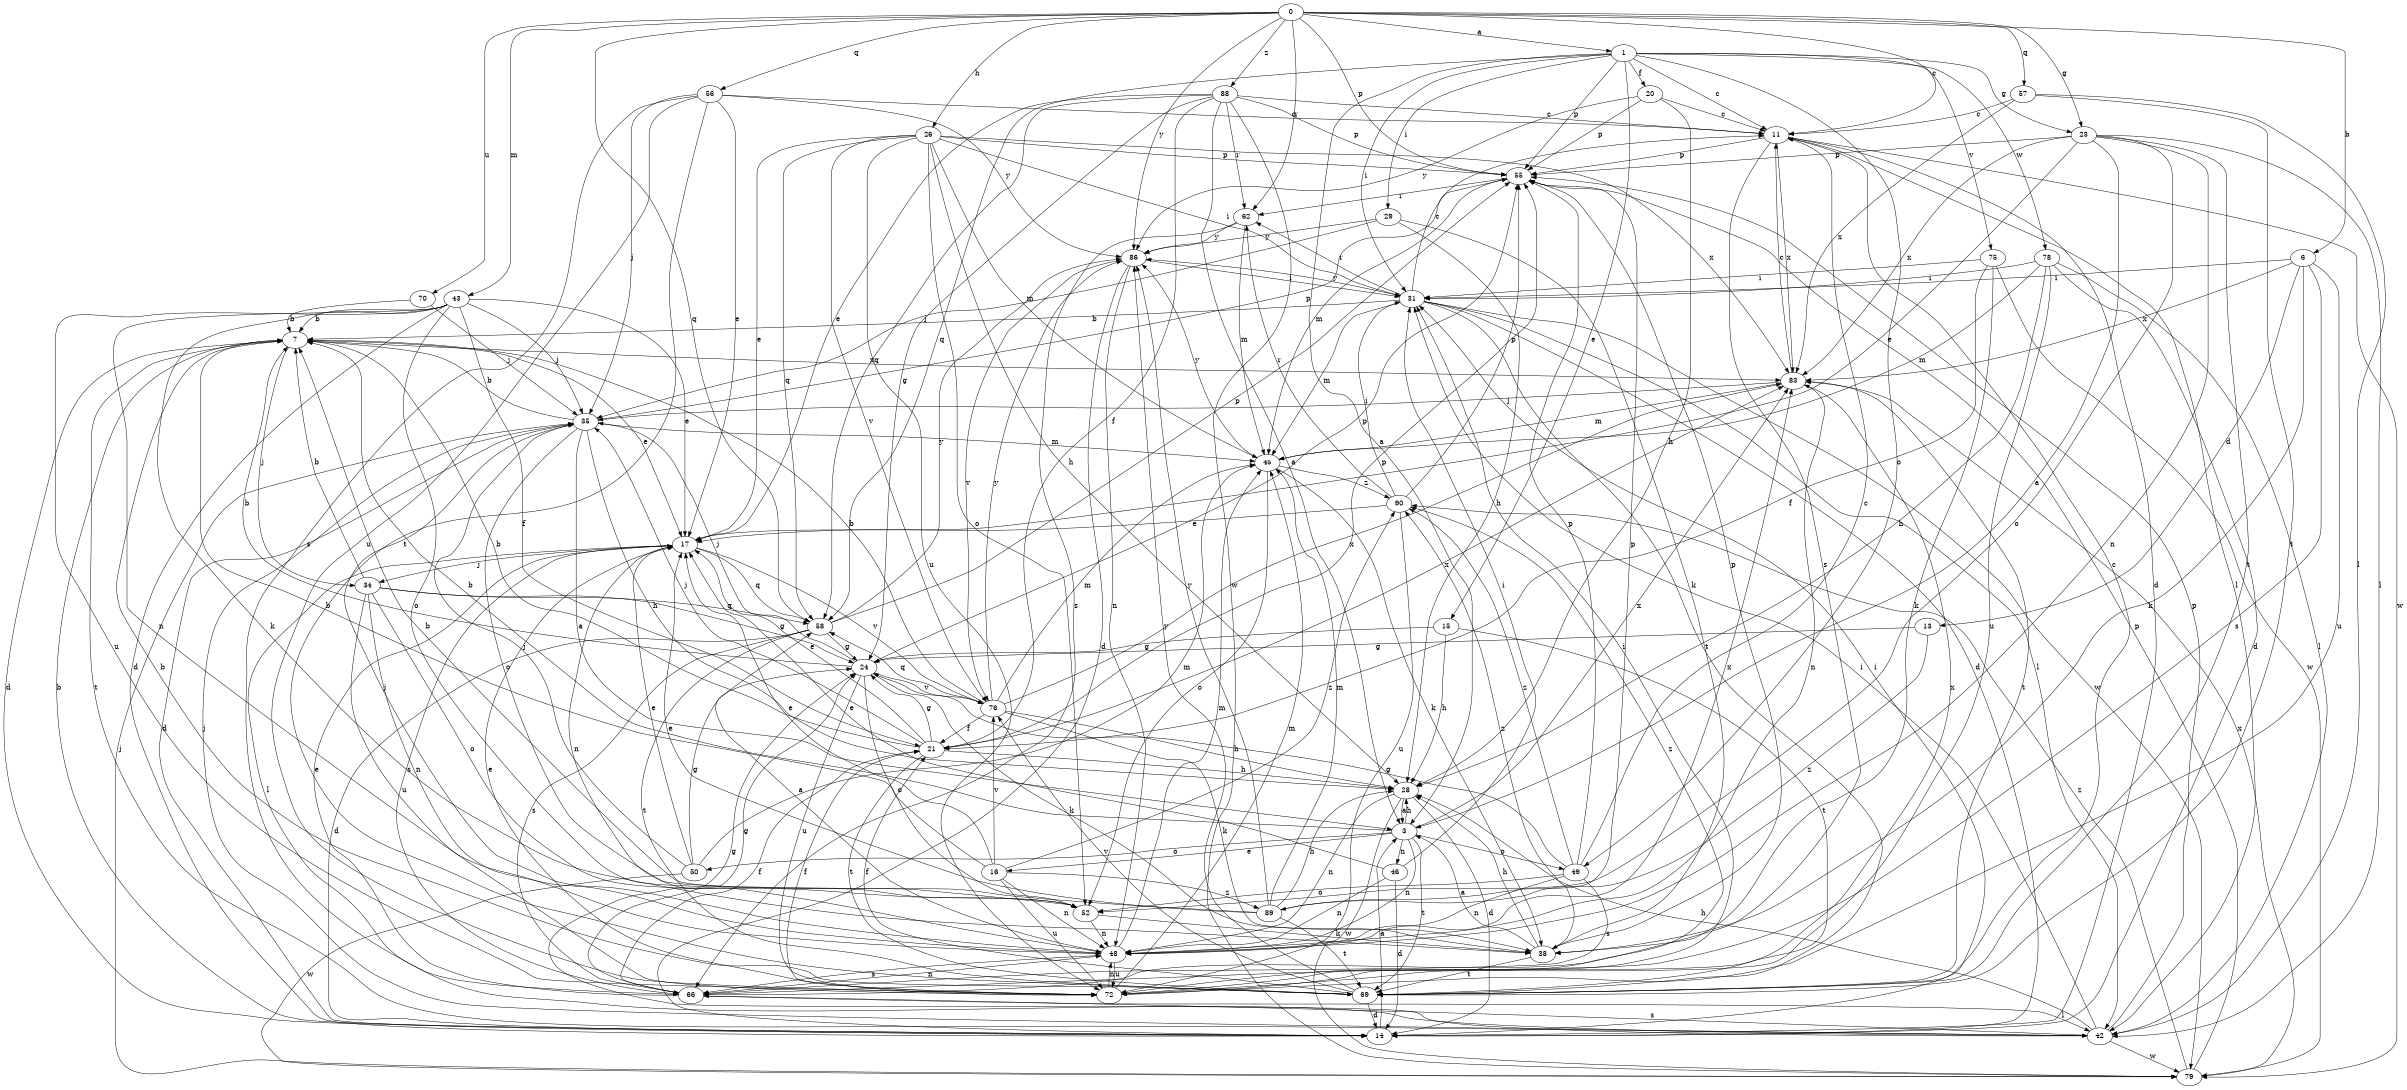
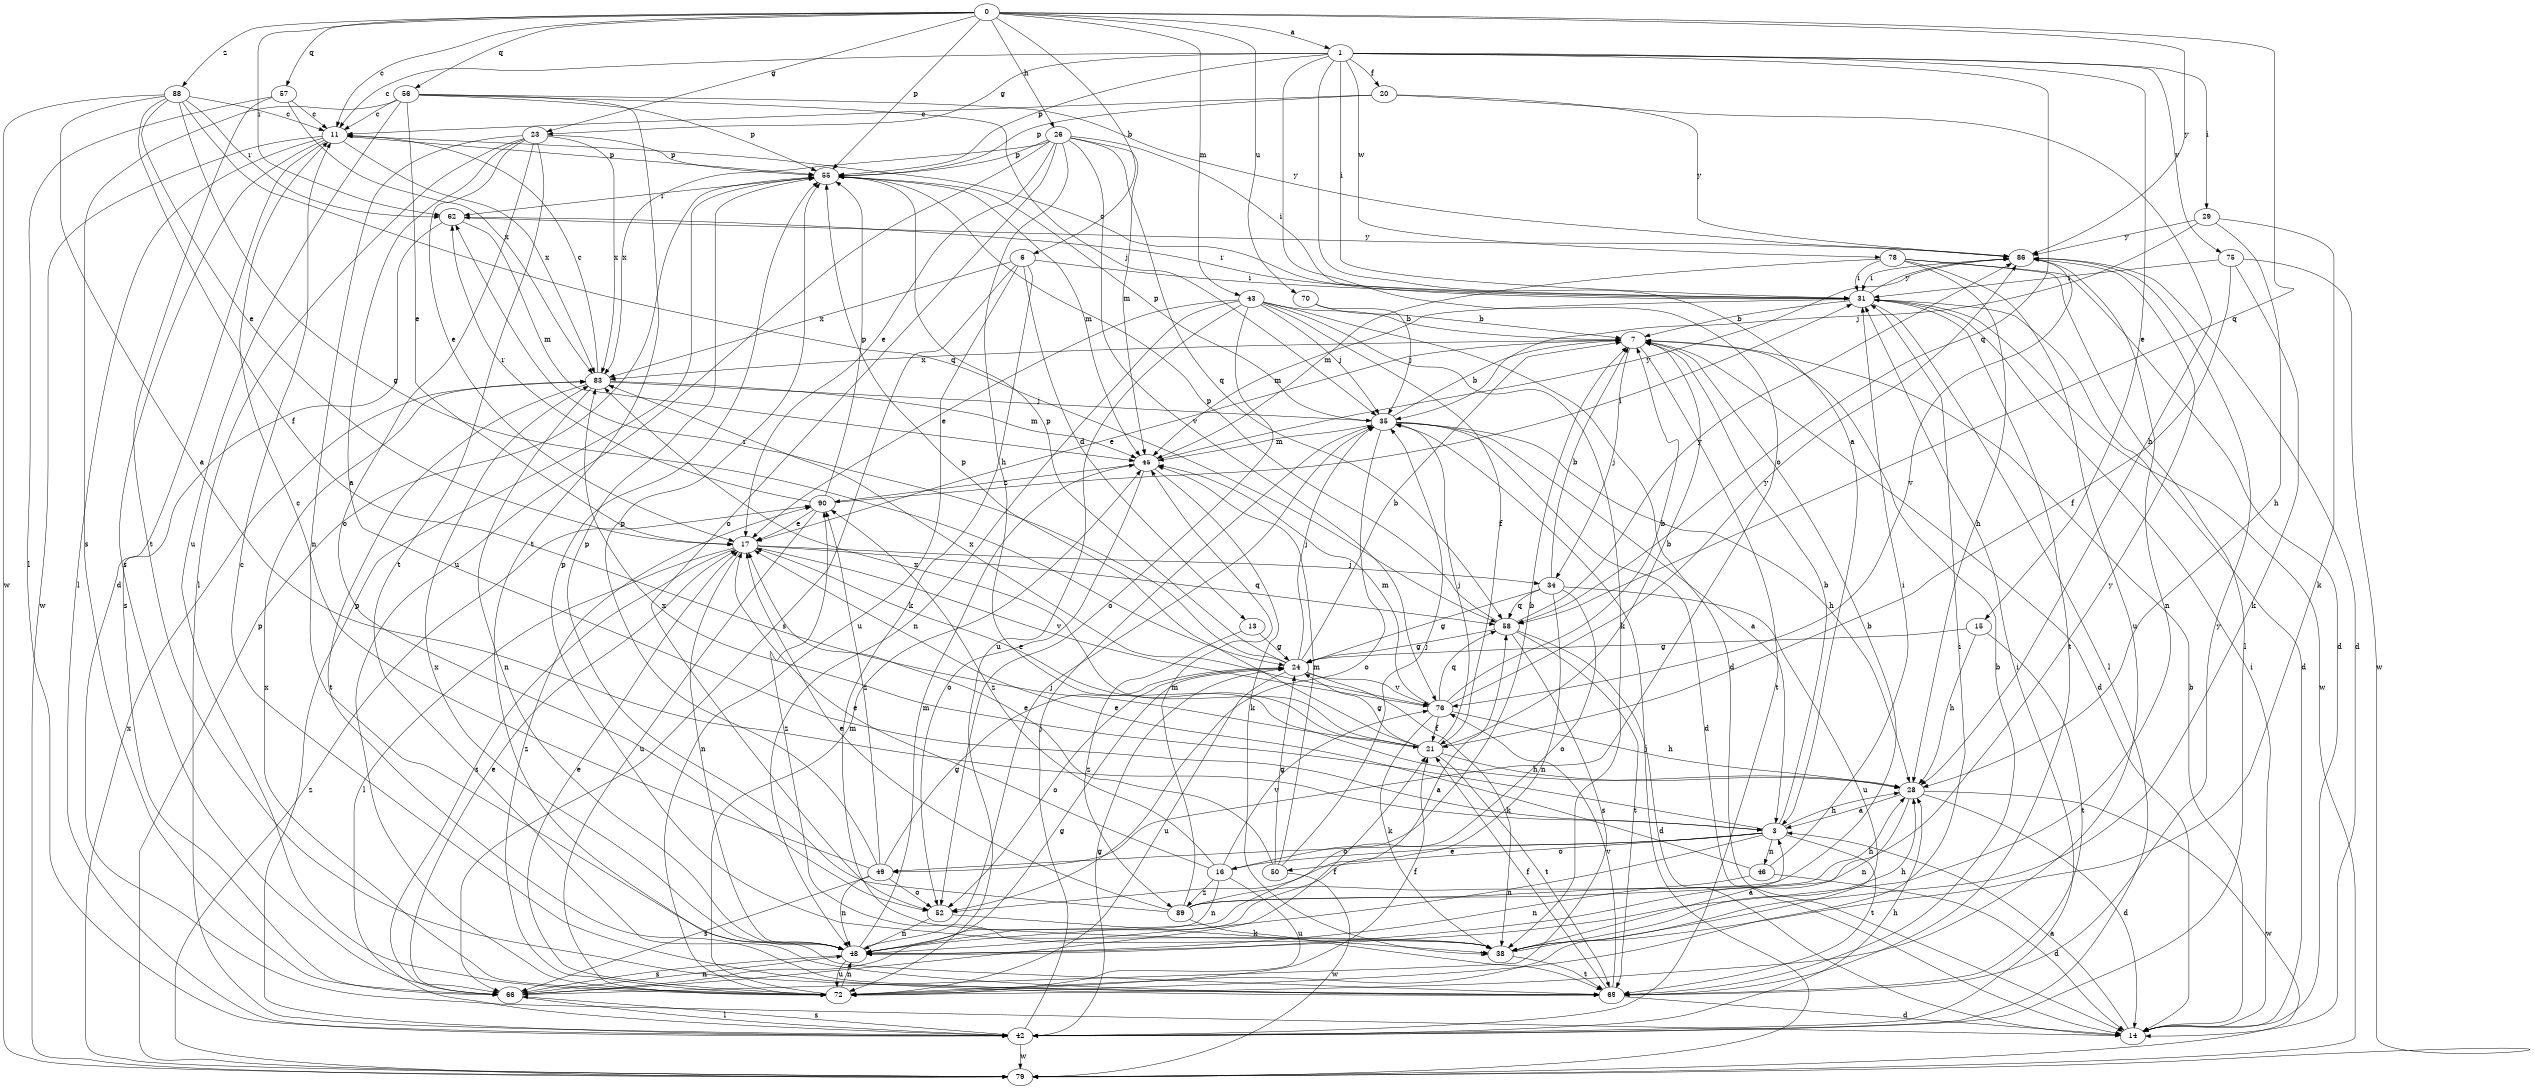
(1366, 148) -> (640, 110)
none -> (868, 475)
